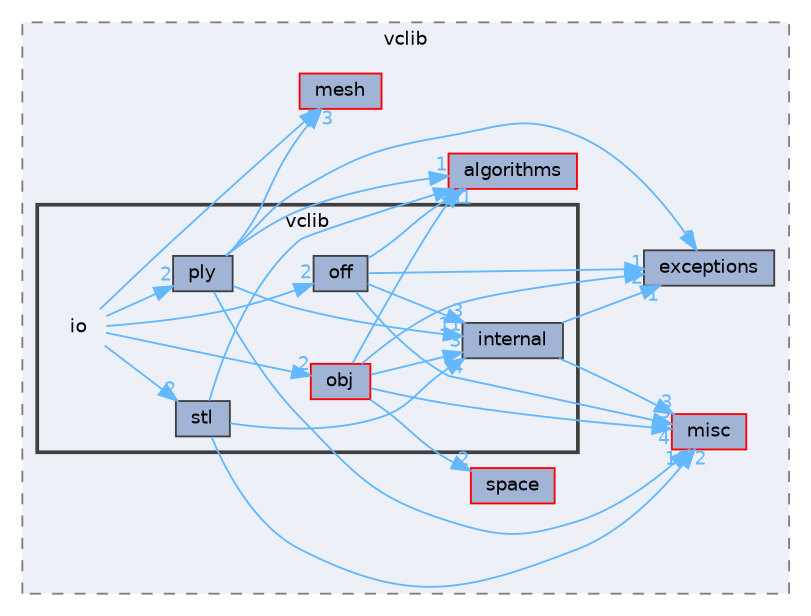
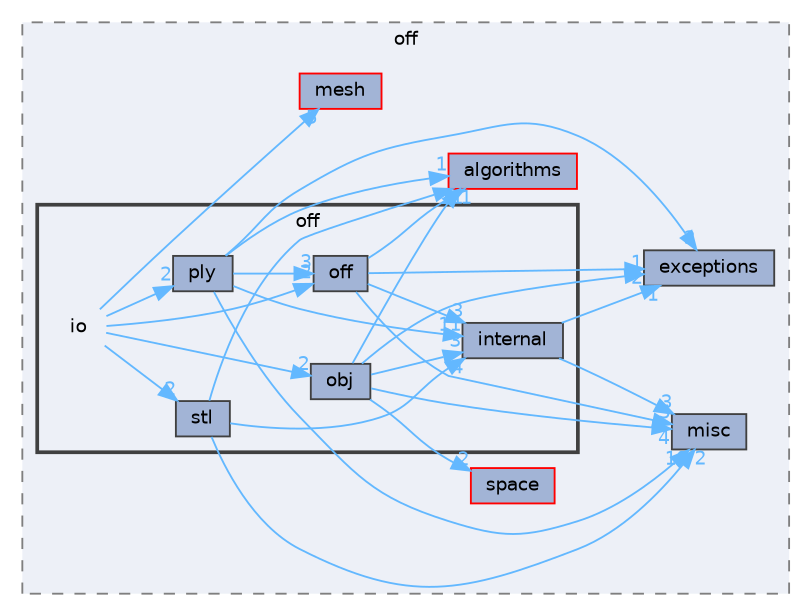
(406, 40) -> (406, 40)
(269, 191) -> (255, 274)
(341, 382) -> (341, 382)
(709, 432) -> (709, 432)
